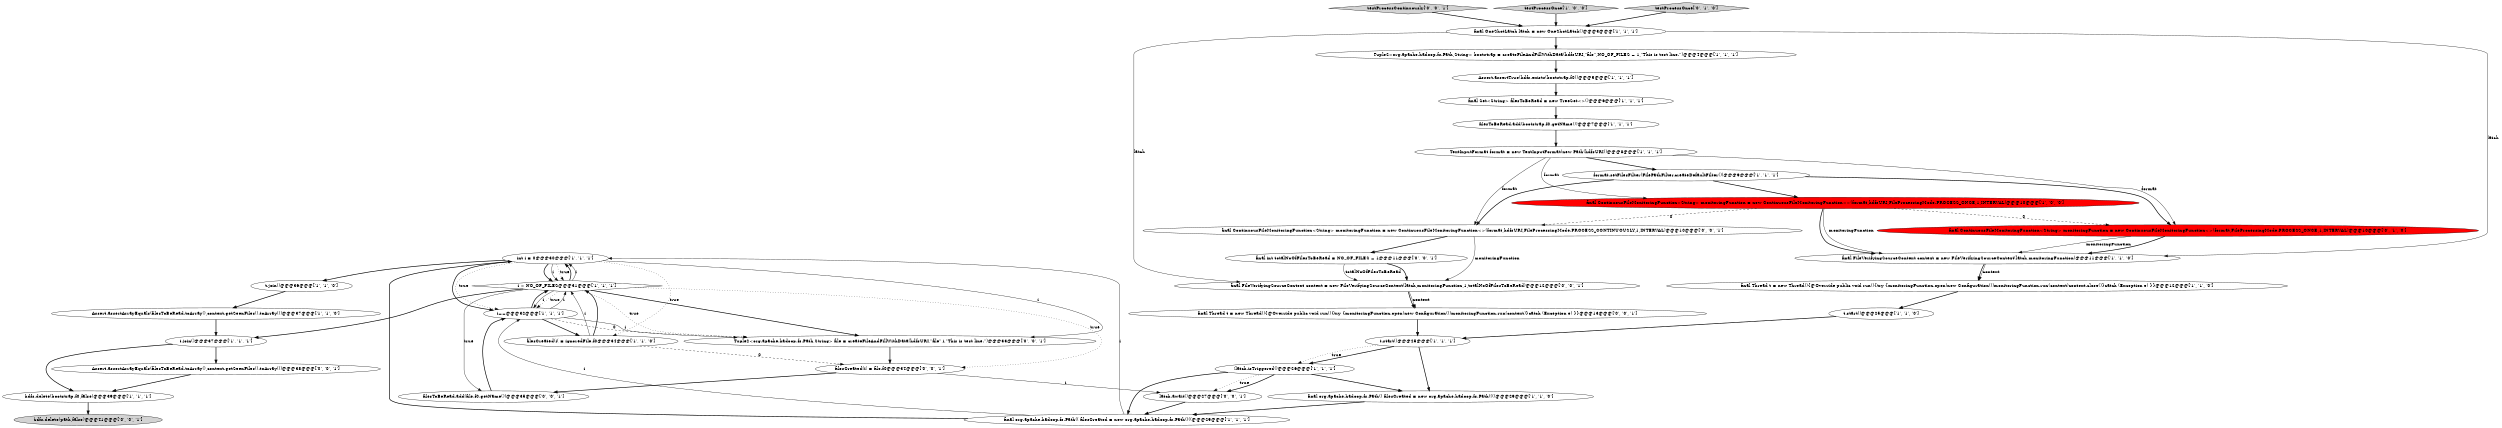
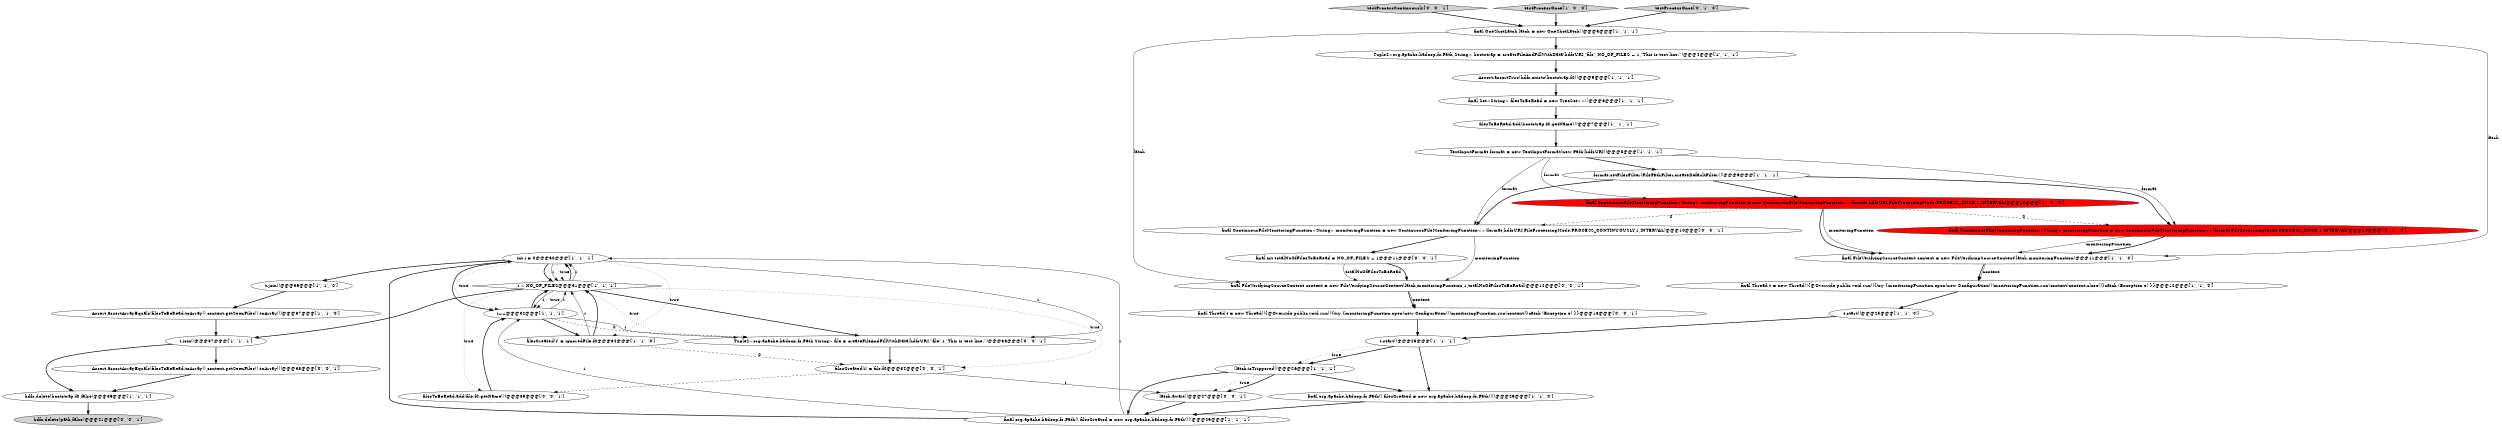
(464, 319) -> (464, 319)
(697, 382) -> (697, 382)
